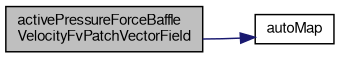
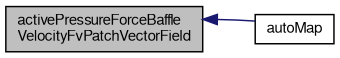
(221, 39) -> (236, 20)
